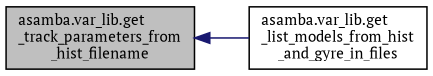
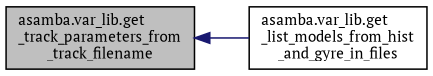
(100, 38) -> (100, 38)
